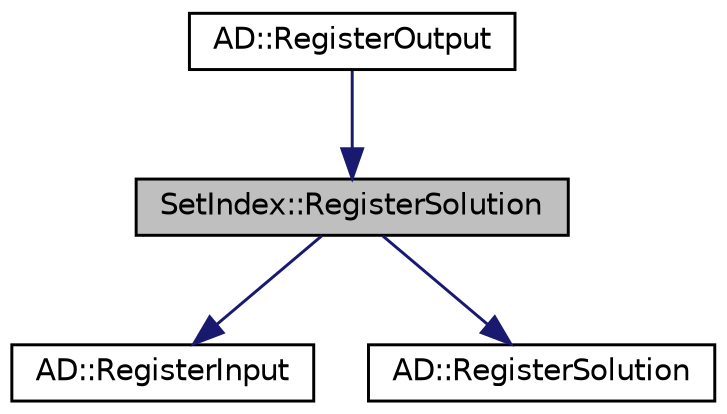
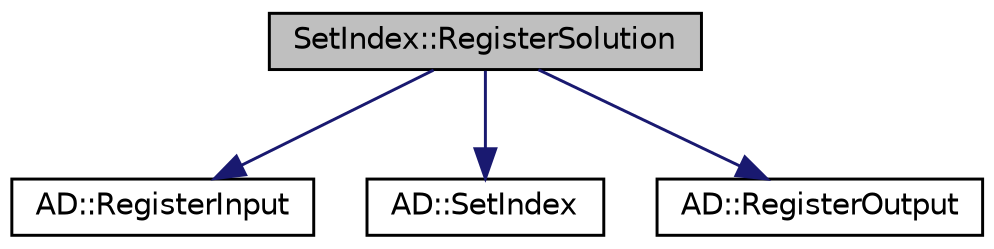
(352, 109) -> (639, 118)
(542, 373) -> (485, 207)
